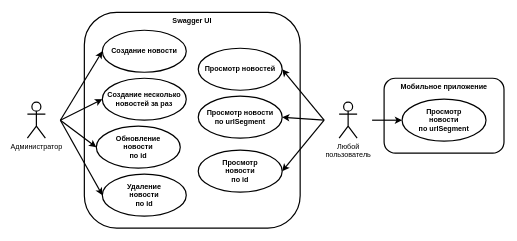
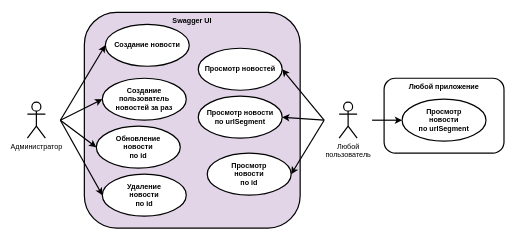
(144, 51) -> (147, 45)
(444, 87) -> (444, 87)
(144, 99) -> (144, 99)
(192, 120) -> (192, 120)
(240, 171) -> (249, 174)
